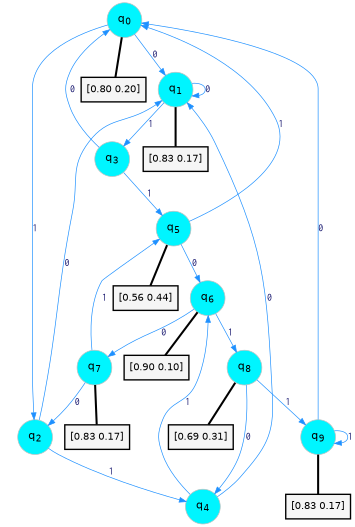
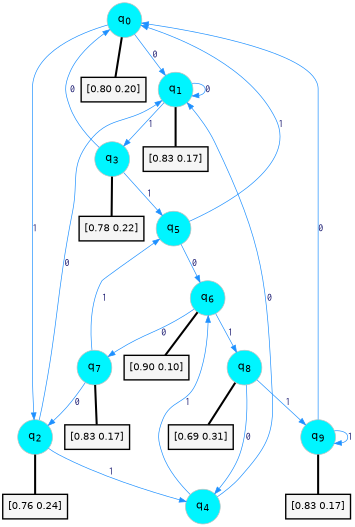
none -> (111, 229)
(146, 298) -> none
none -> (35, 507)
